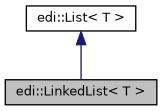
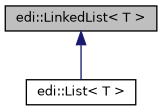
(81, 62) -> (81, 62)
